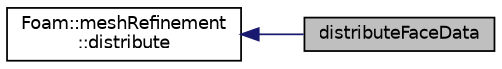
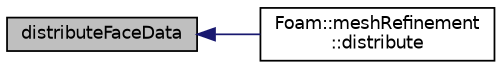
(281, 34) -> (238, 34)
